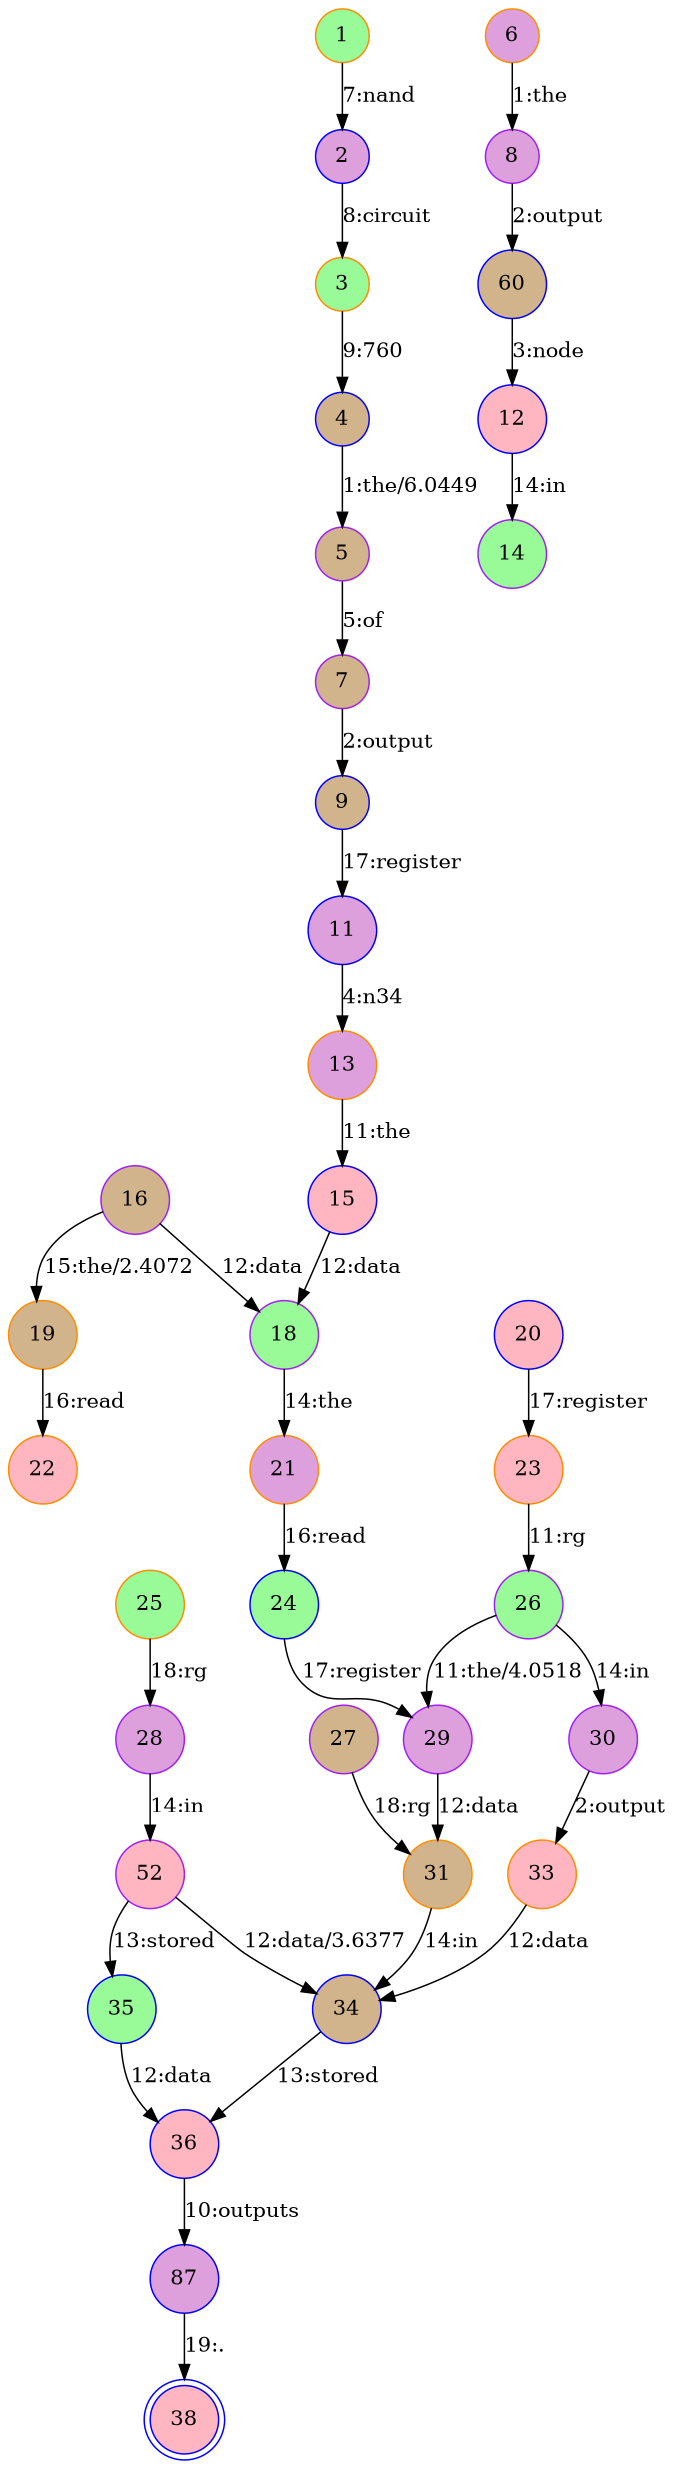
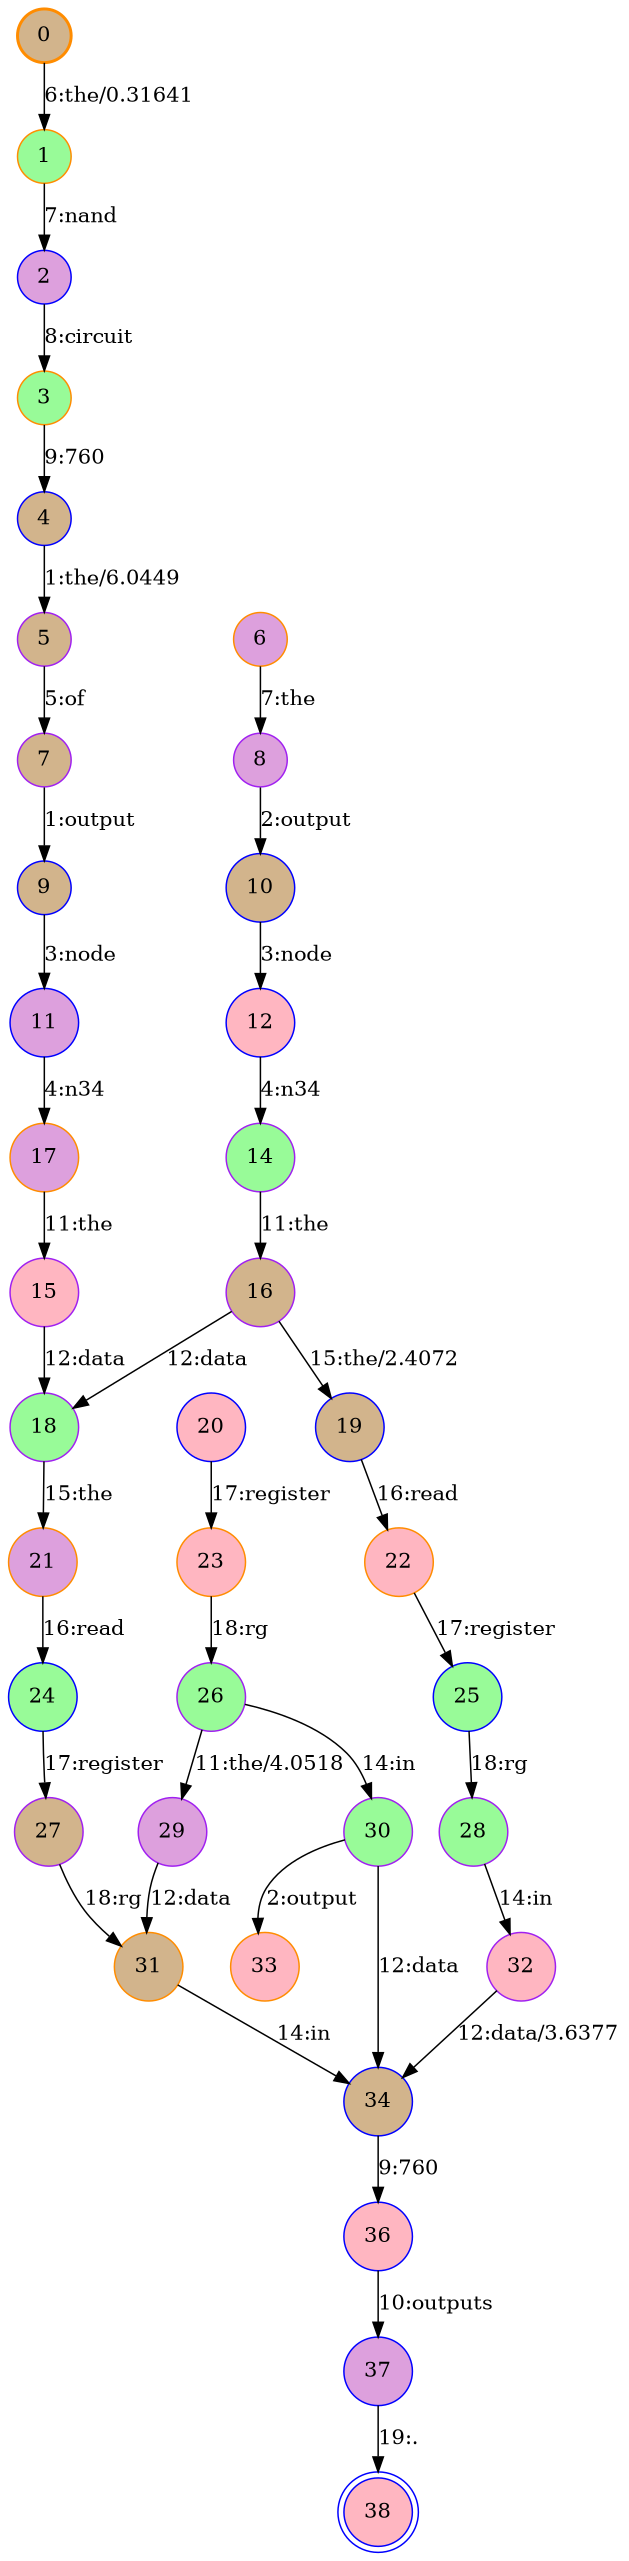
none -> (44, 36)
(540, 96) -> (288, 700)
(512, 284) -> (260, 888)
(540, 487) -> (291, 1090)
(388, 742) -> (90, 820)
(402, 863) -> (81, 955)
(342, 1065) -> (44, 1157)
(342, 1200) -> (44, 1292)
none -> (260, 1217)
(43, 1335) -> (350, 1427)
(319, 1402) -> (79, 1495)
(558, 1537) -> (240, 1630)
(150, 1605) -> (468, 1697)
none -> (430, 1623)
(325, 1697) -> (44, 1757)
(150, 1739) -> (474, 1832)
(603, 1739) -> (378, 1832)
(150, 1874) -> (521, 1967)
(470, 1964) -> (378, 1959)
(122, 2009) -> none
(328, 2077) -> (409, 2169)
(184, 2279) -> (378, 2371)
